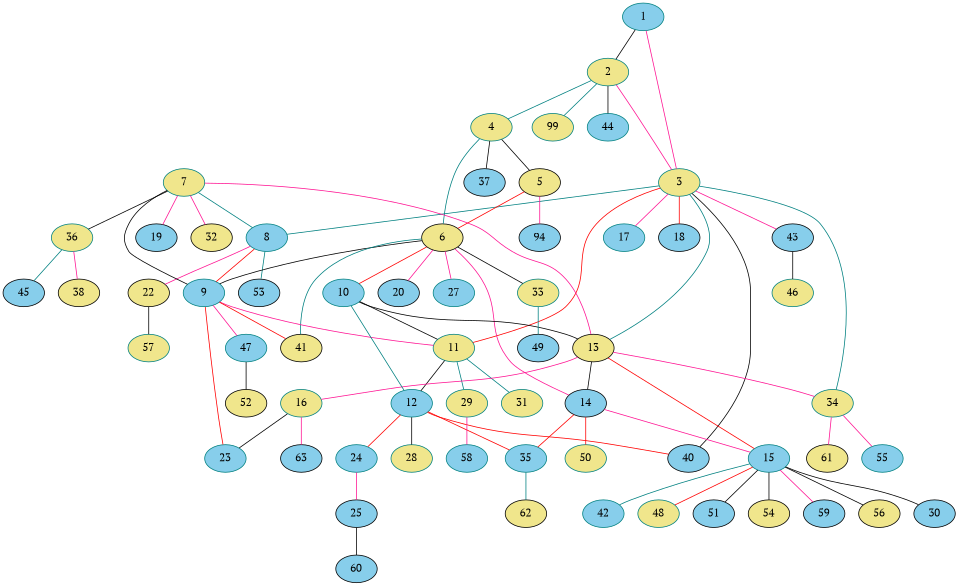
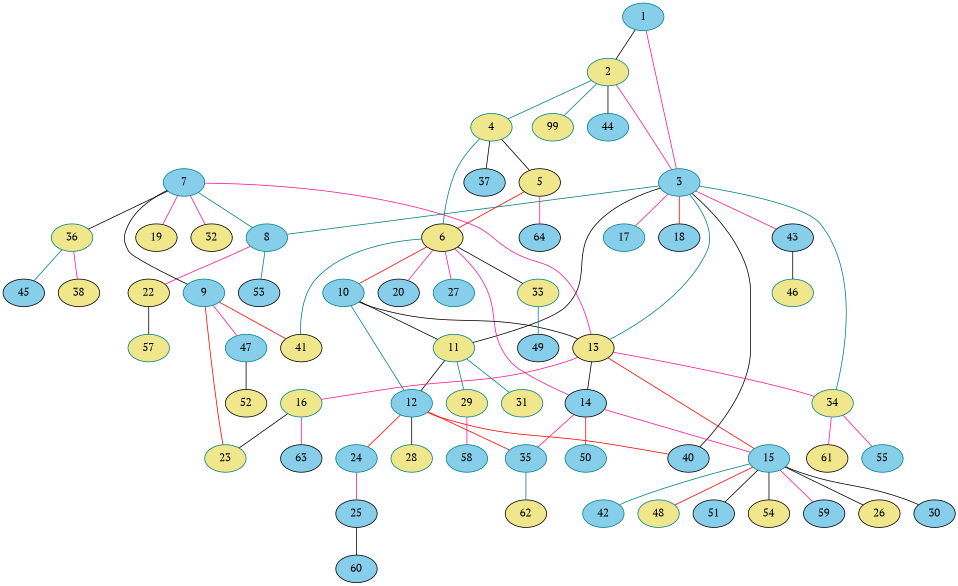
(184, 182) -> (184, 182)
(679, 182) -> (679, 182)
(156, 238) -> (156, 238)
(540, 238) -> (540, 238)
(320, 257) -> none
(235, 265) -> none
(580, 279) -> (580, 279)
(325, 330) -> none
(556, 431) -> (556, 431)
(225, 458) -> (225, 458)
(586, 458) -> (586, 458)
(879, 514) -> (879, 514)
